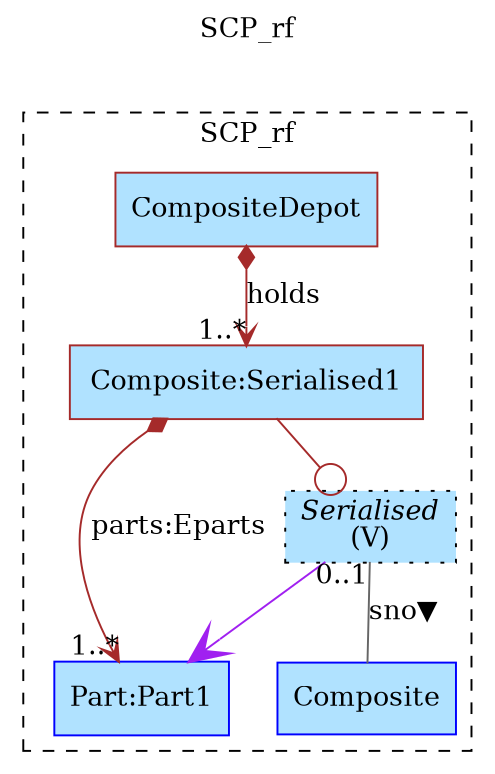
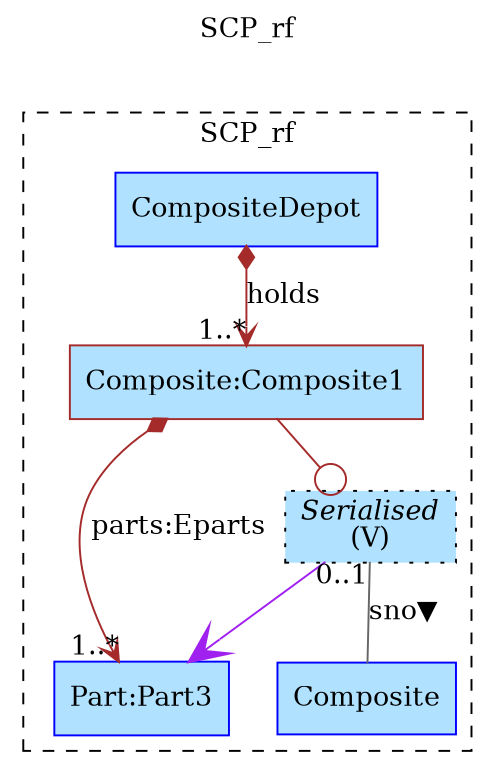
(246, 210) -> (246, 210)
(246, 382) -> (246, 382)
(142, 698) -> (142, 698)
